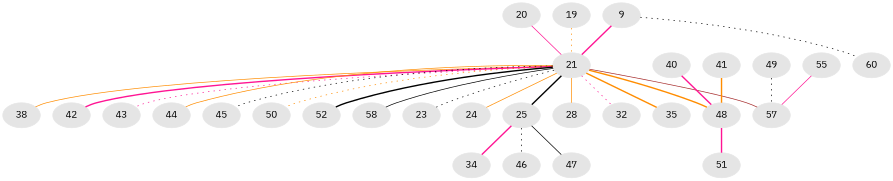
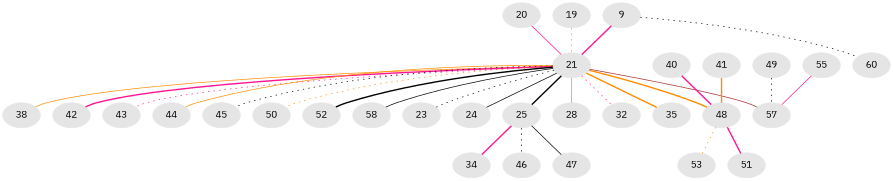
(522, 90) -> (522, 90)
none -> (697, 165)
